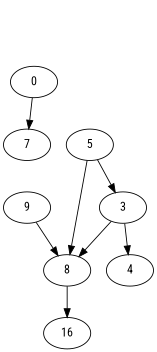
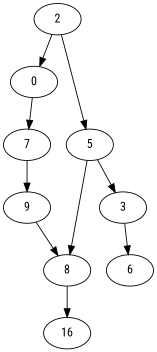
none -> (58, 19)
none -> (27, 172)
(98, 236) -> none
(130, 270) -> (130, 270)
